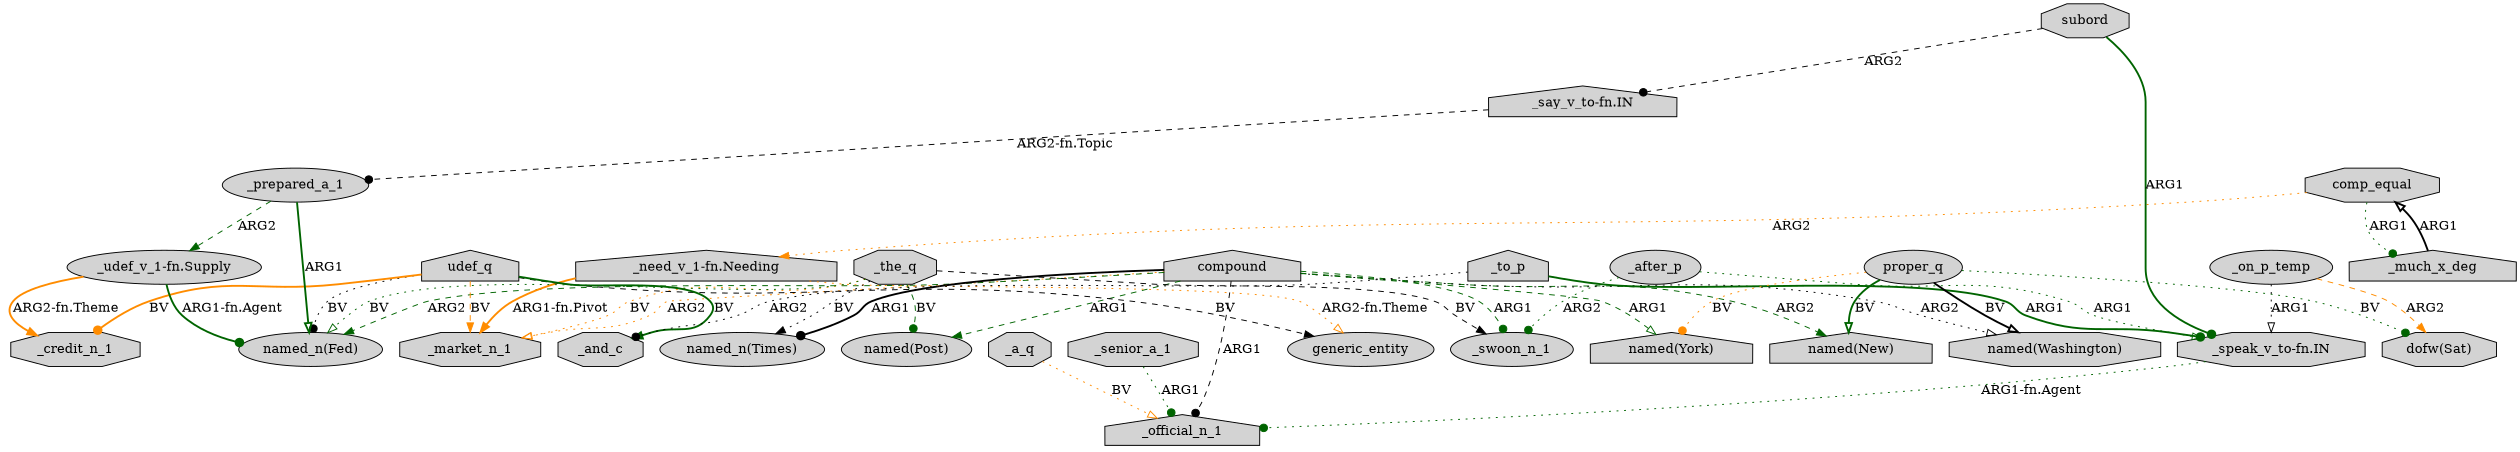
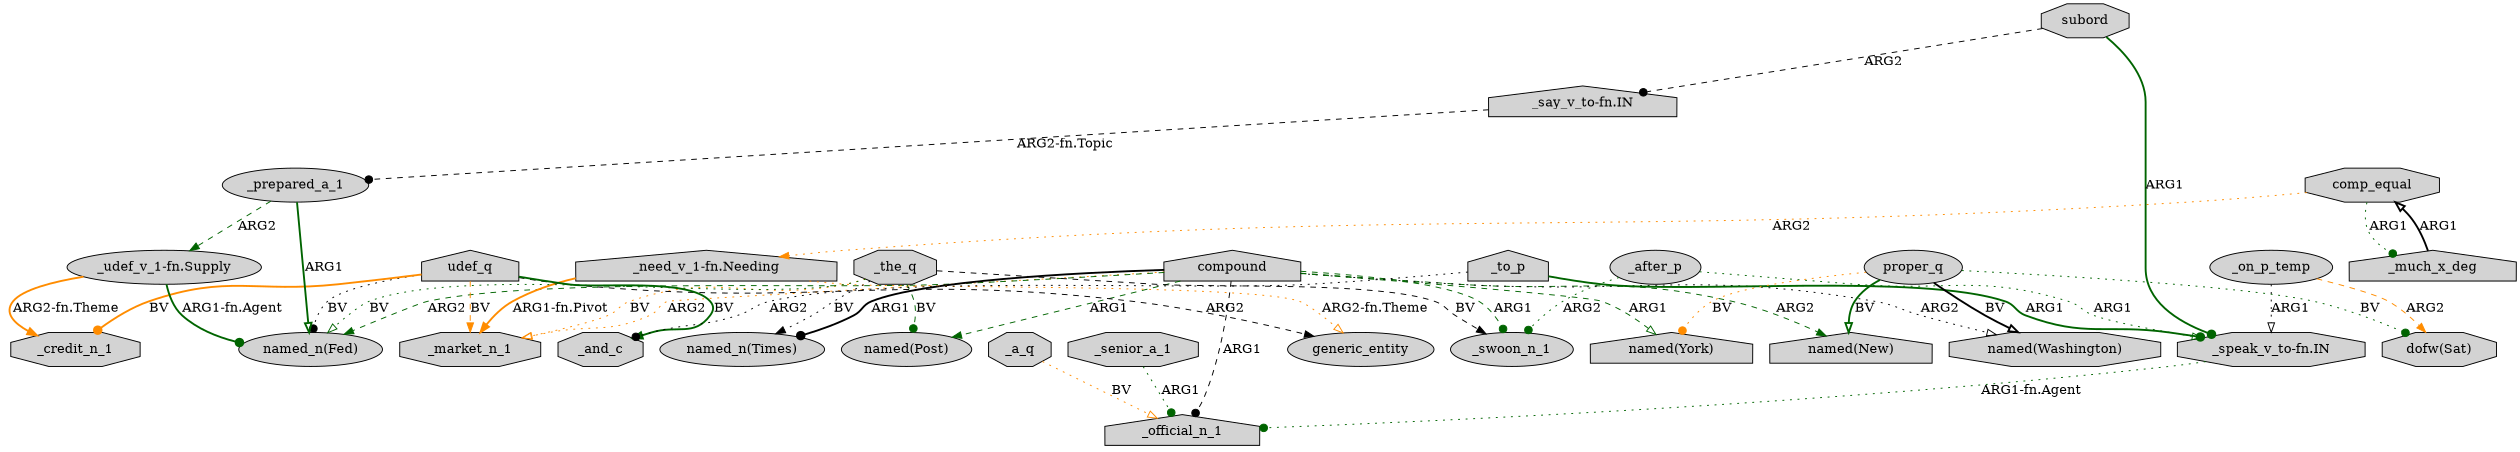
(1225, 308) -> (1225, 308)
